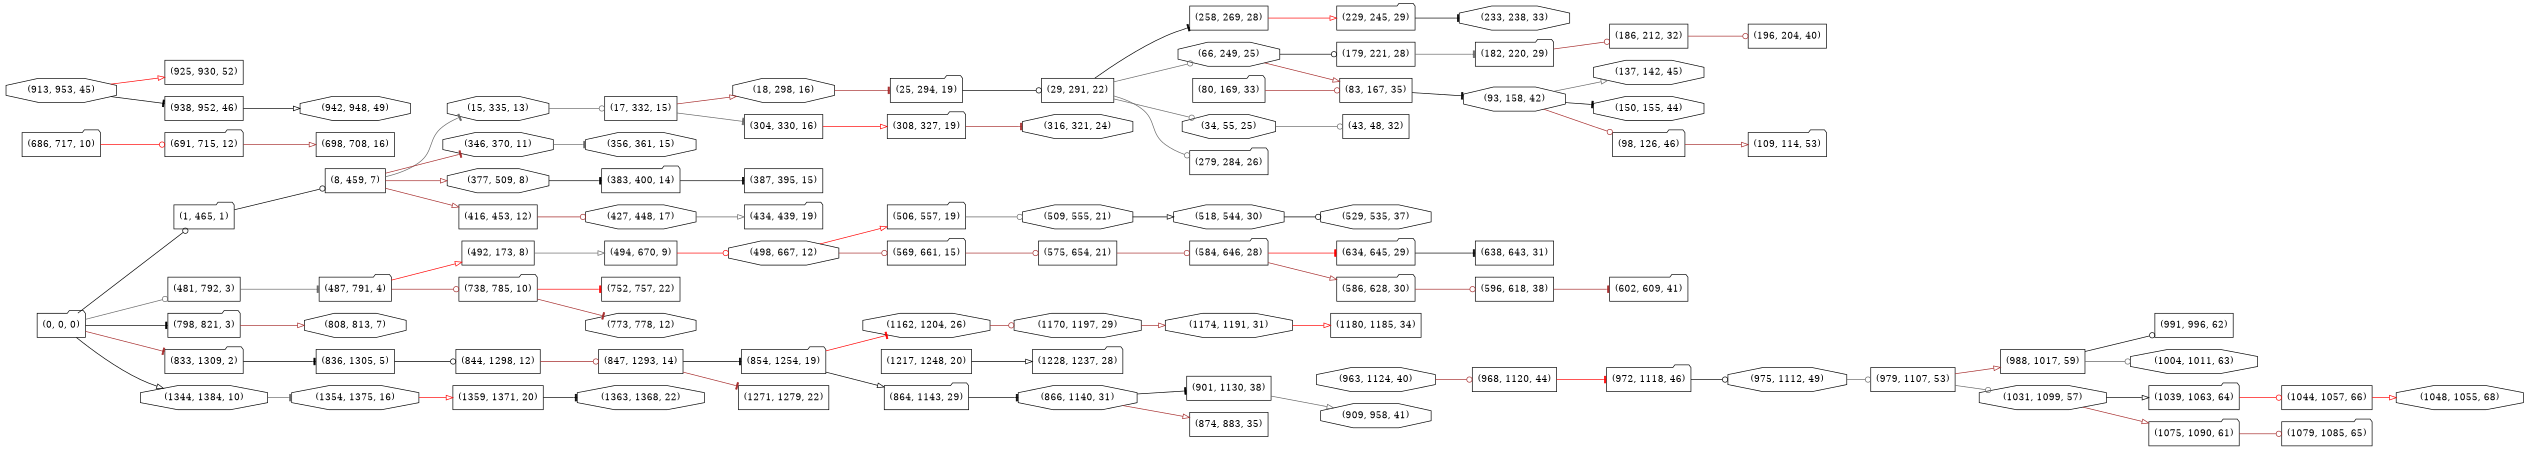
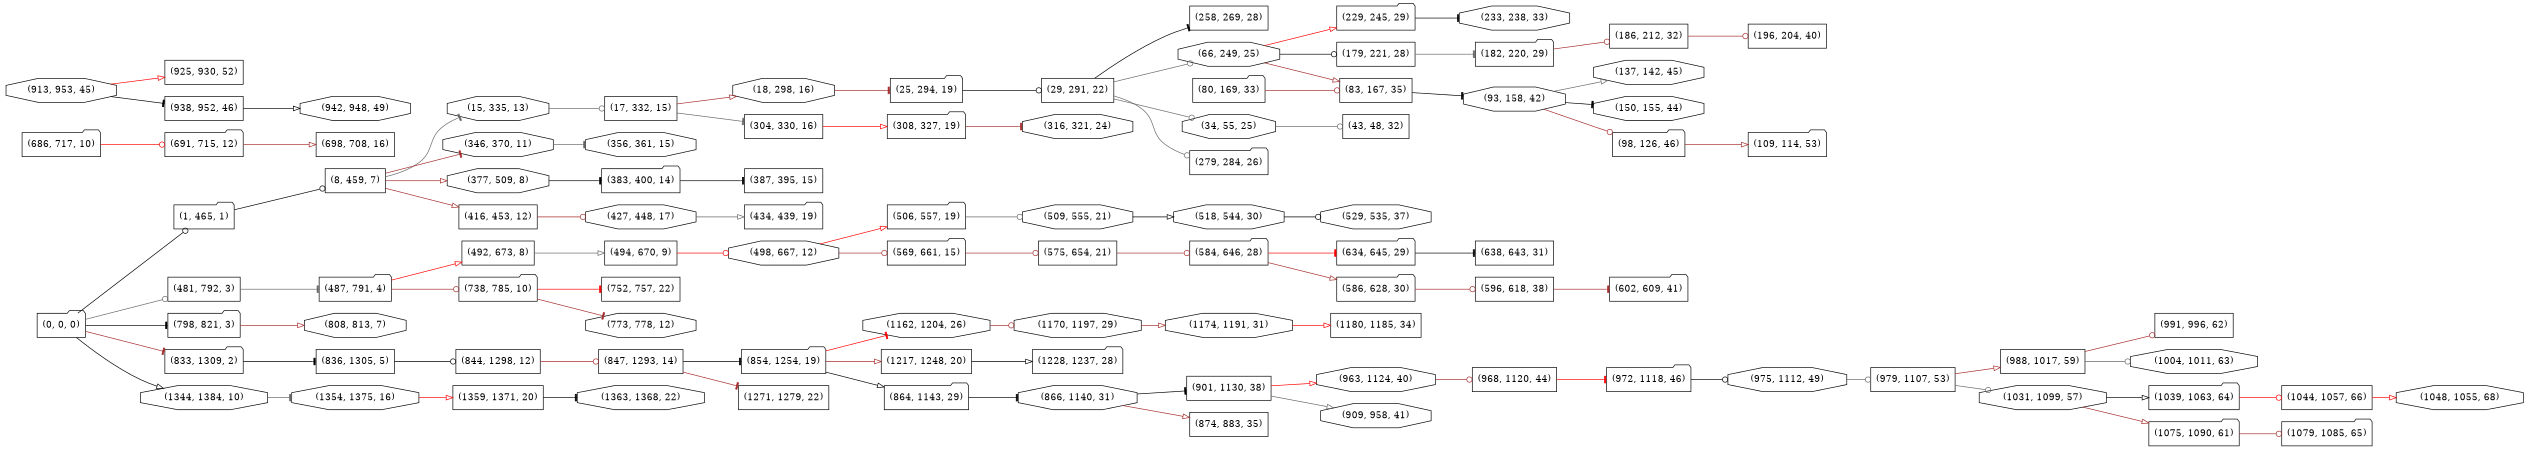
(1299, 18) -> (1297, 37)
(498, 253) -> (498, 253)
(2117, 344) -> (2117, 344)
none -> (850, 362)
none -> (1290, 385)
